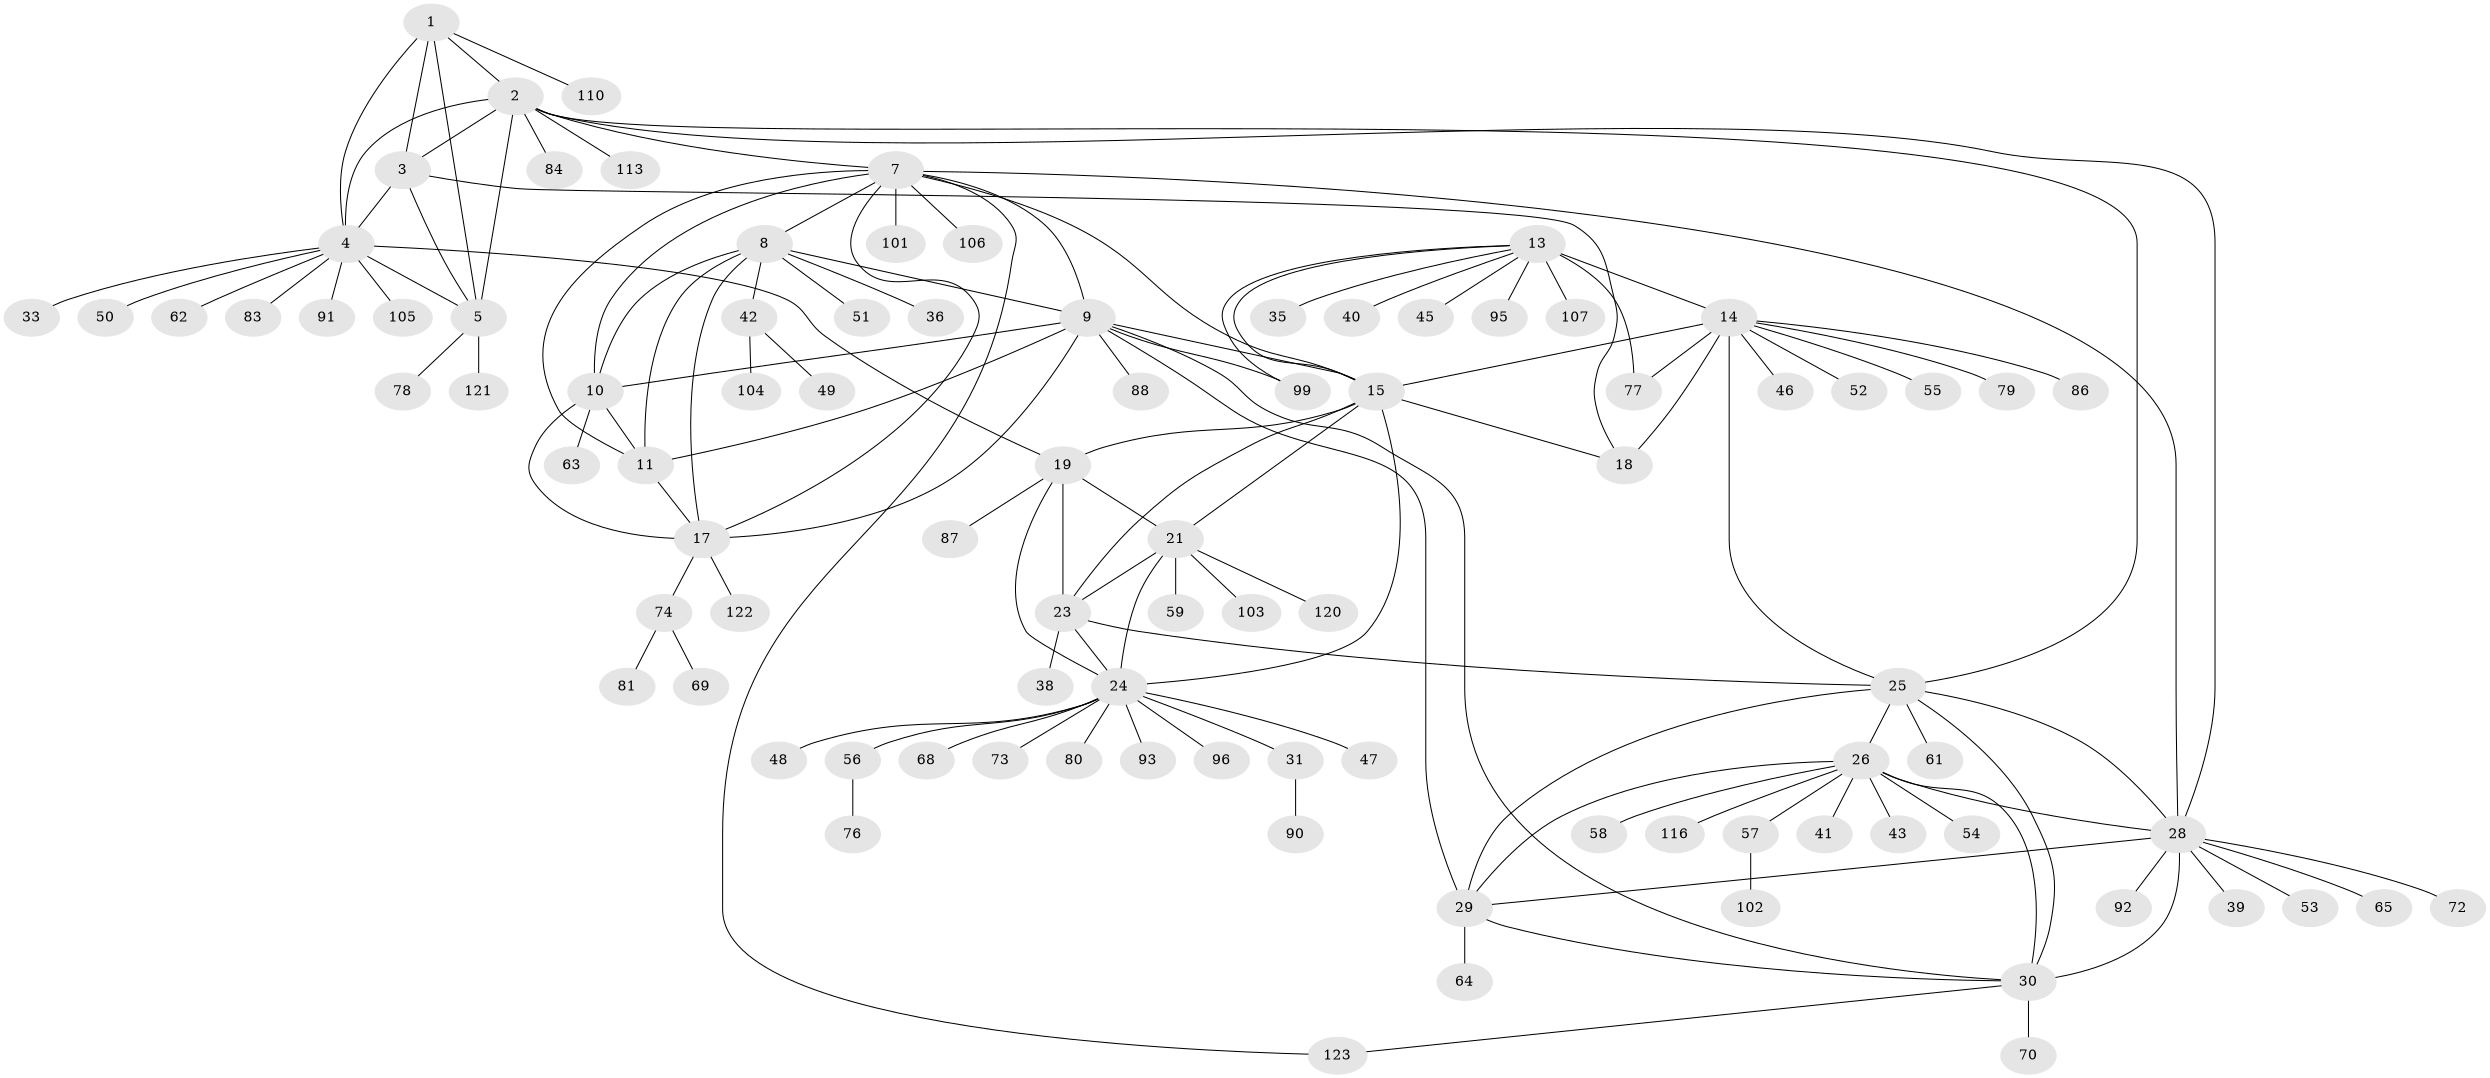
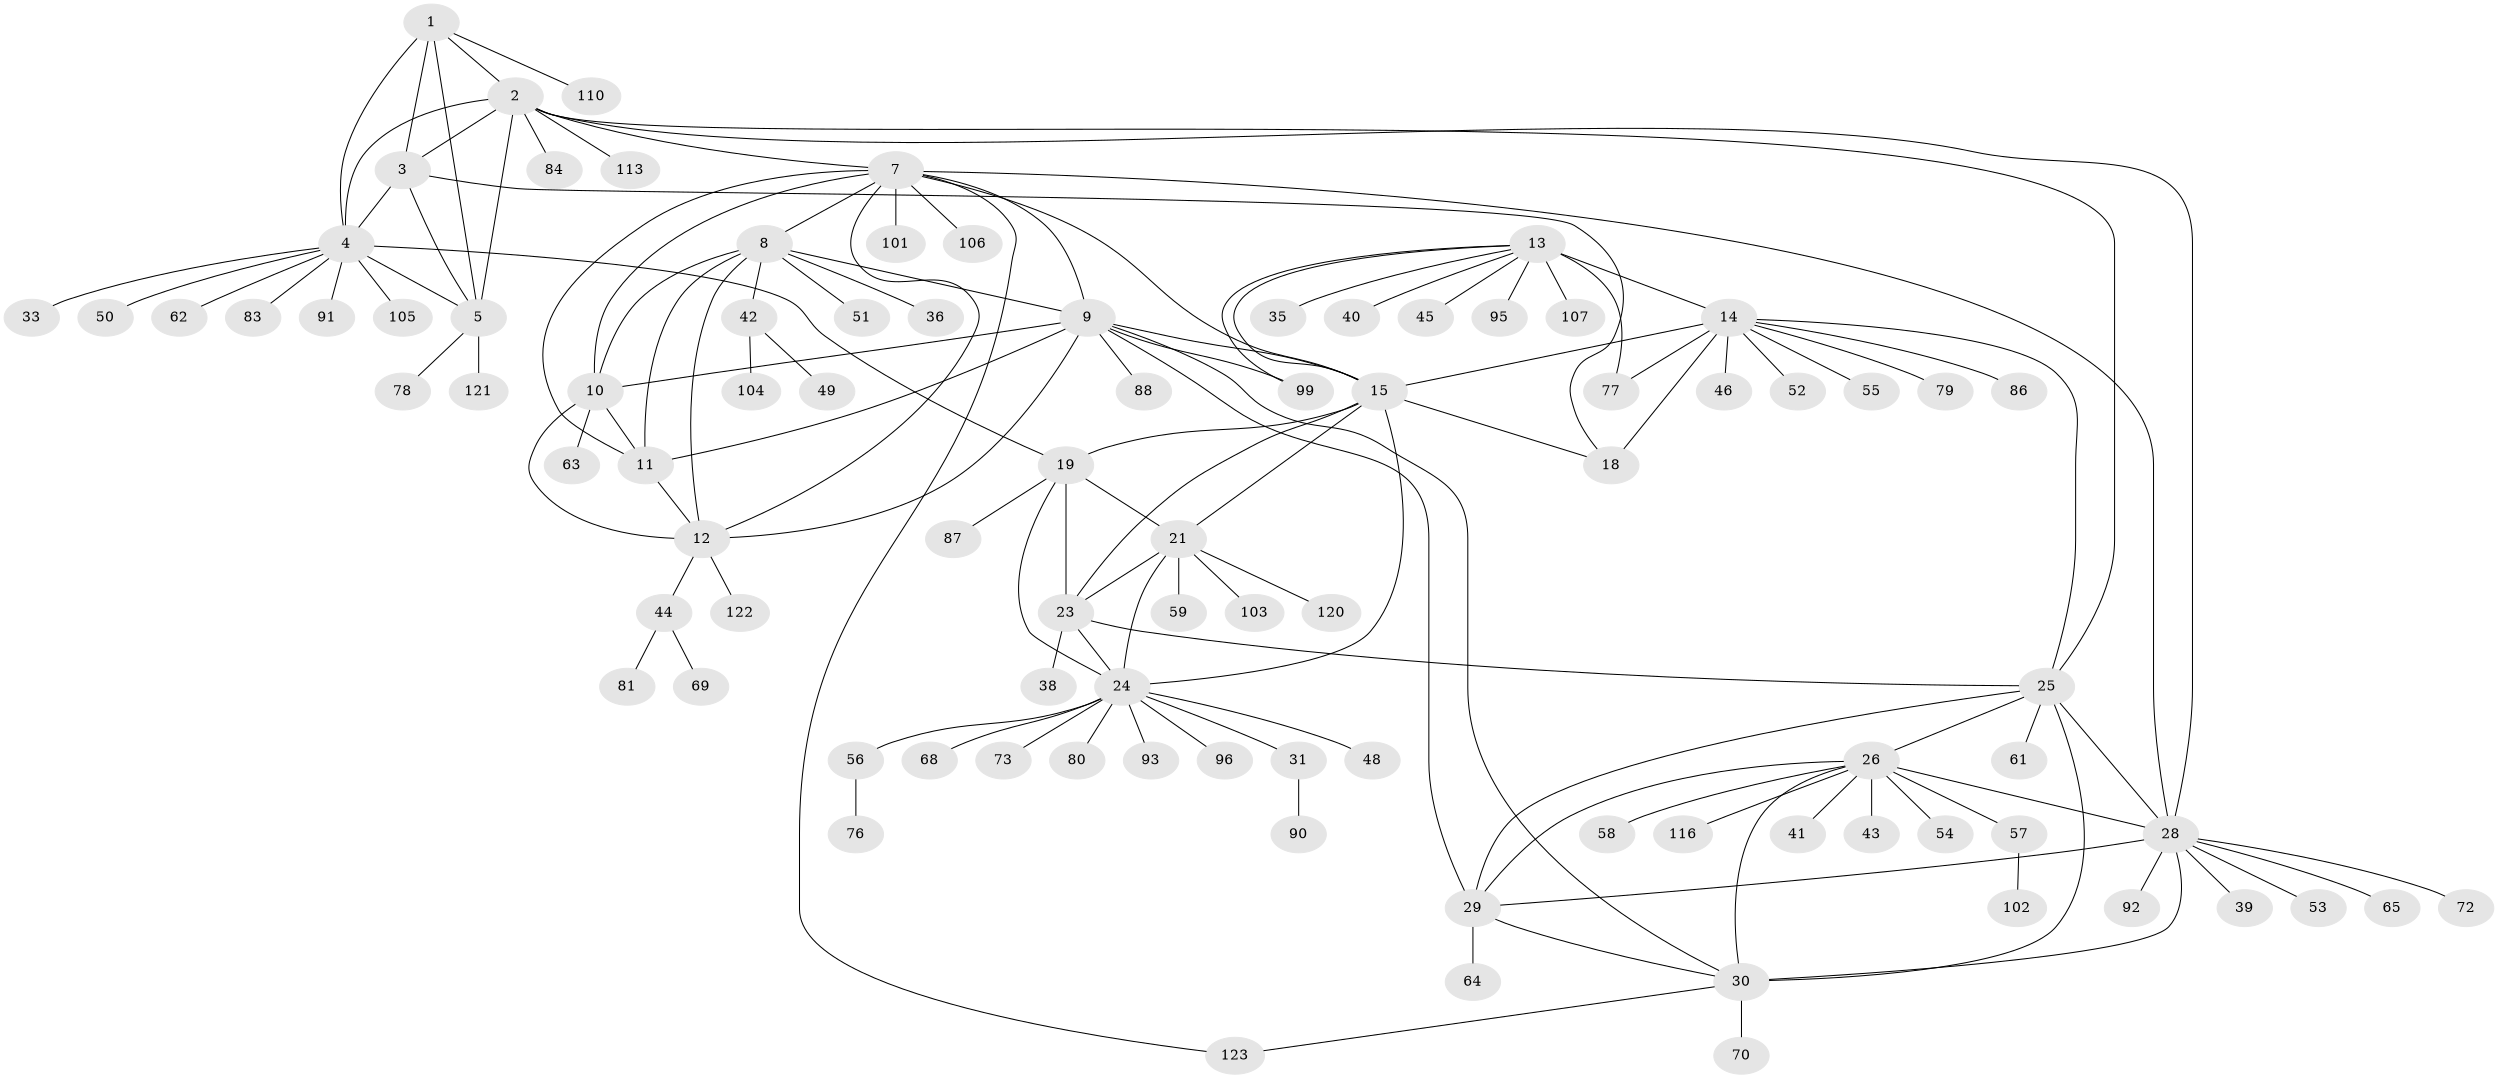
(702, 539) -> (702, 539)
(664, 613) -> (664, 613)
(1369, 761) -> none
